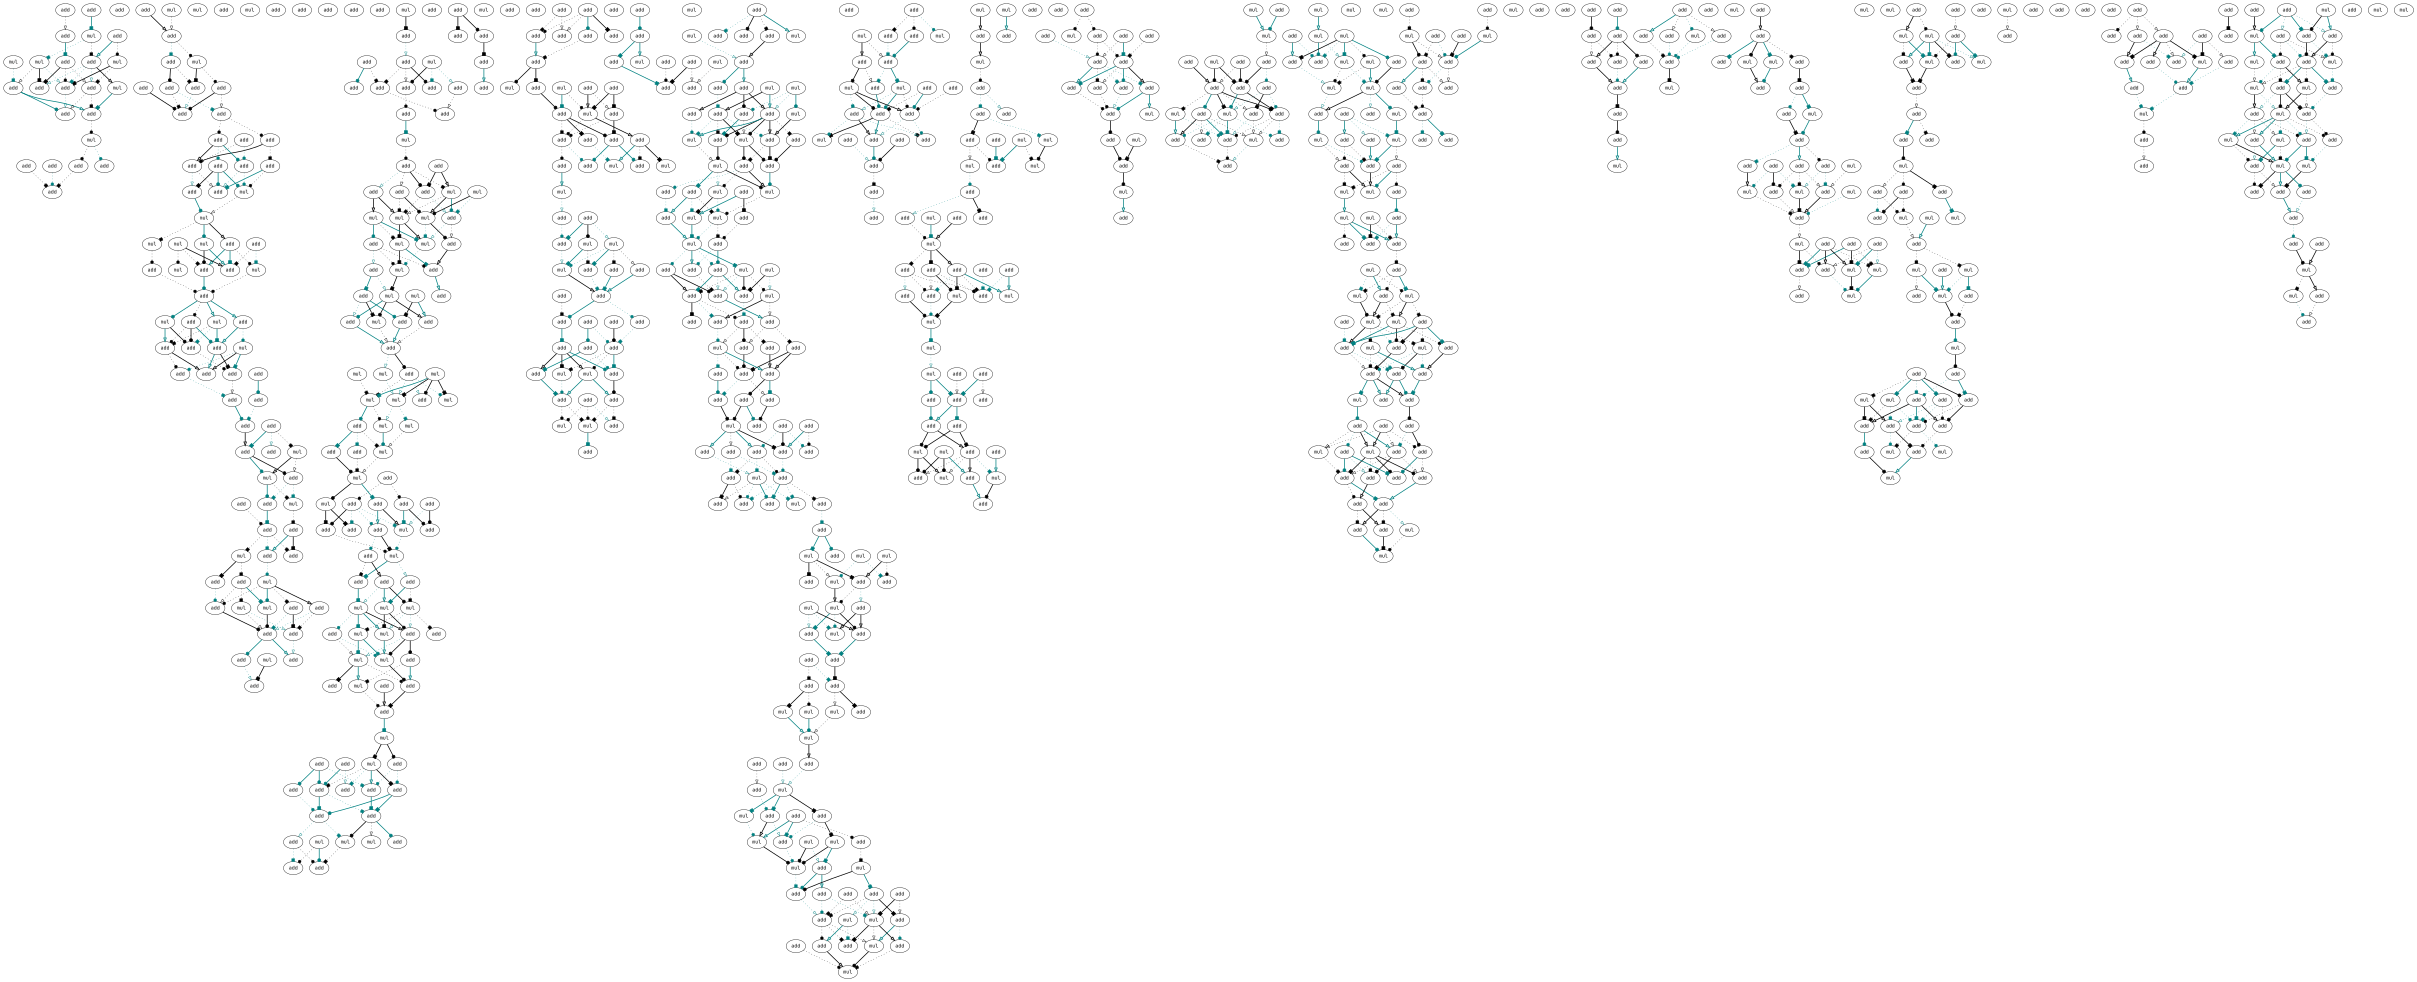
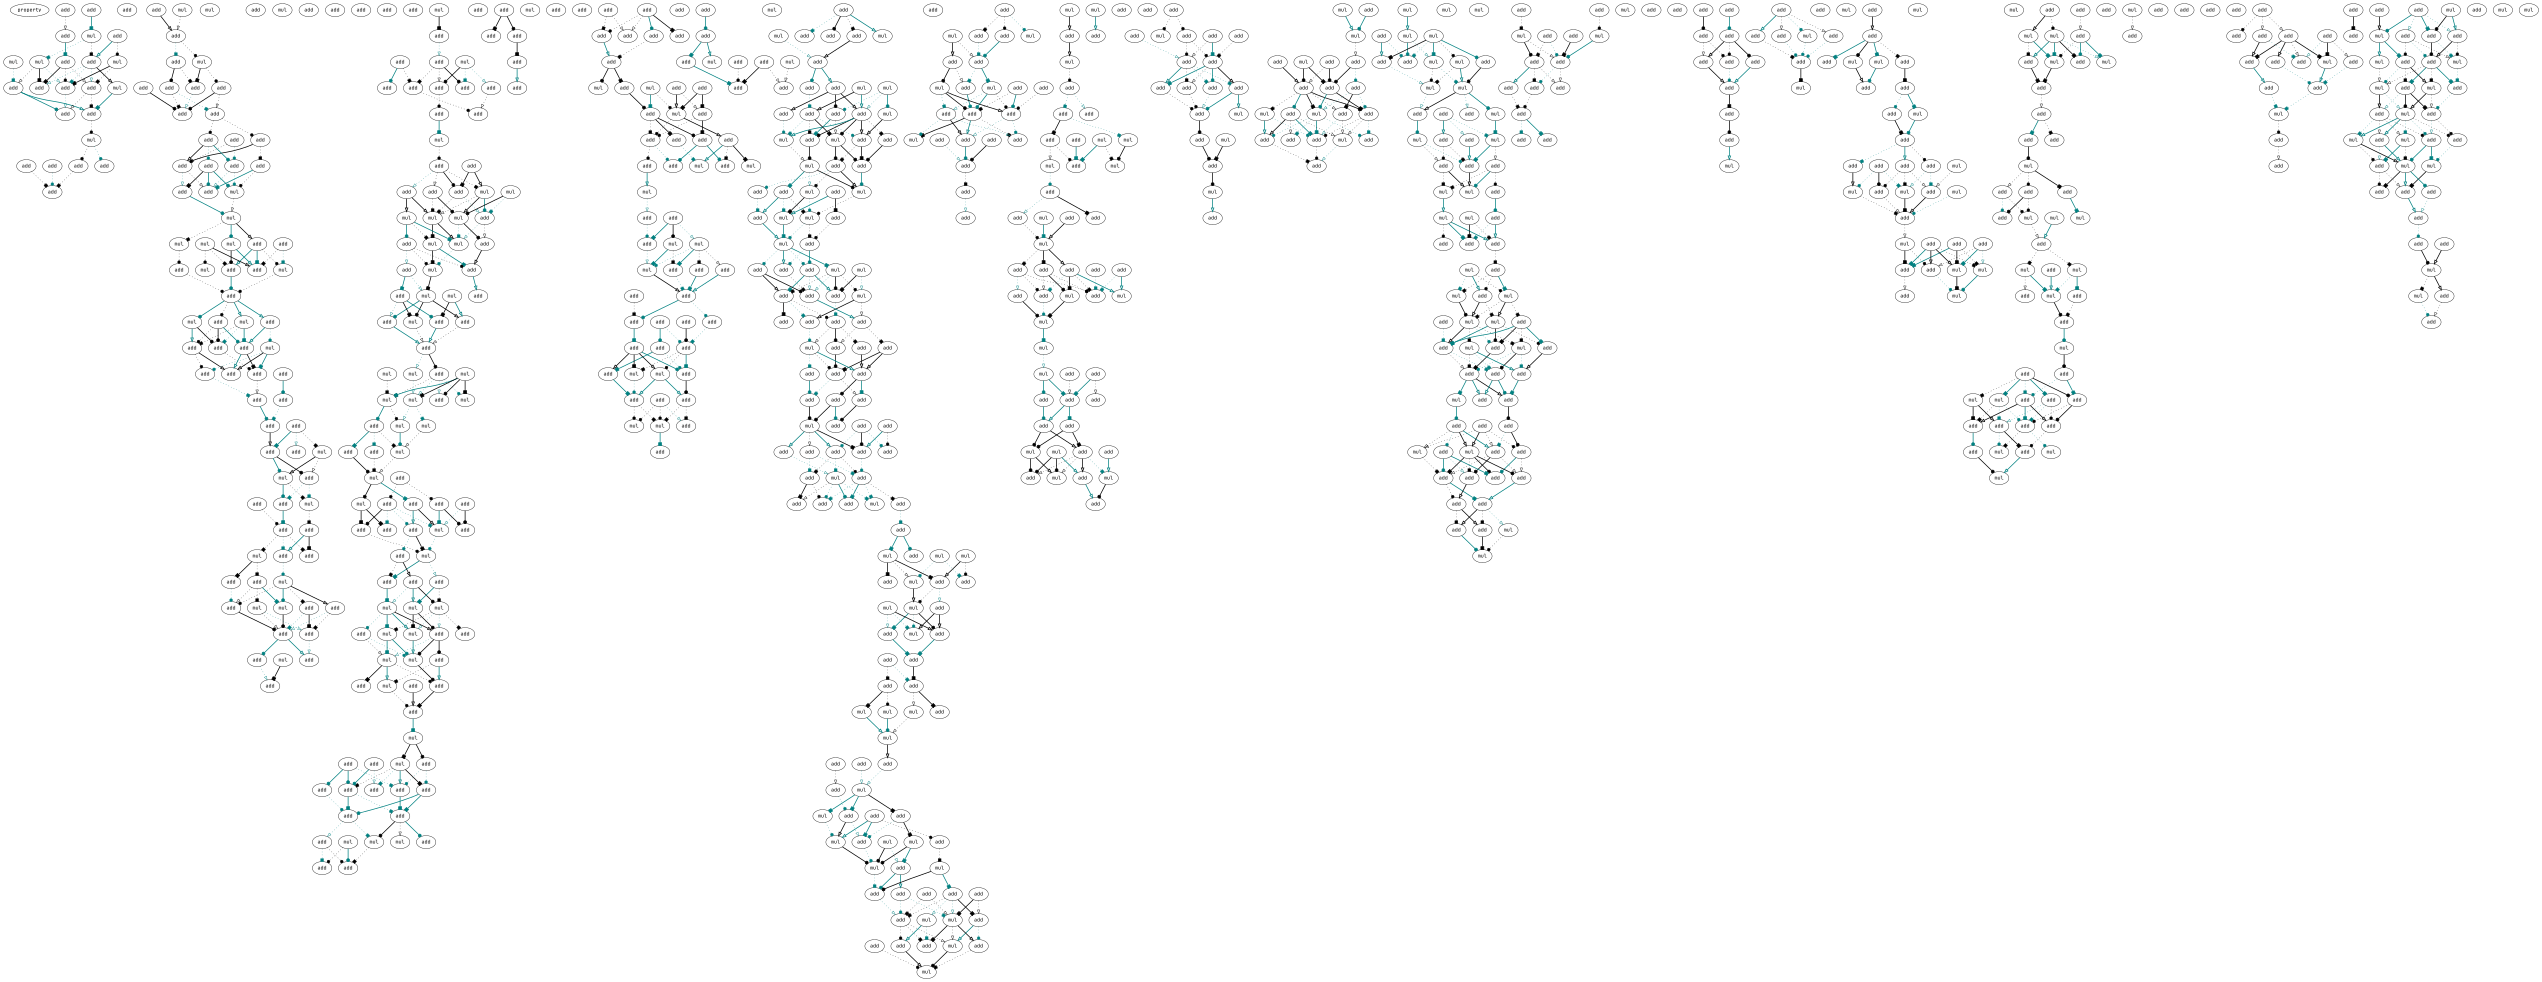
none -> (30, 10)
